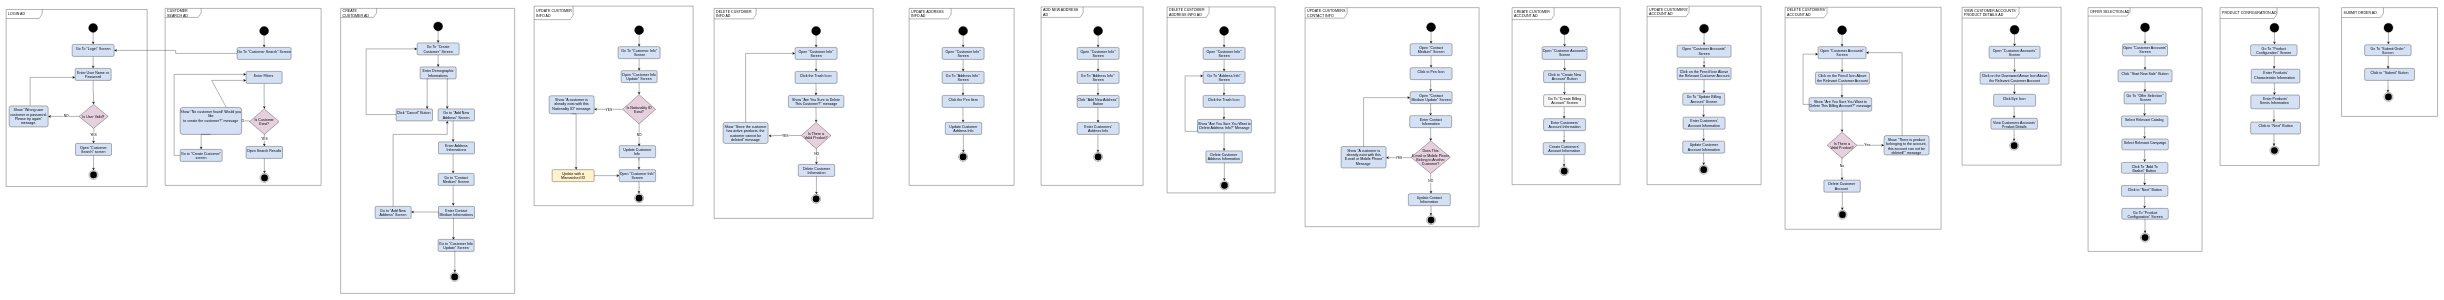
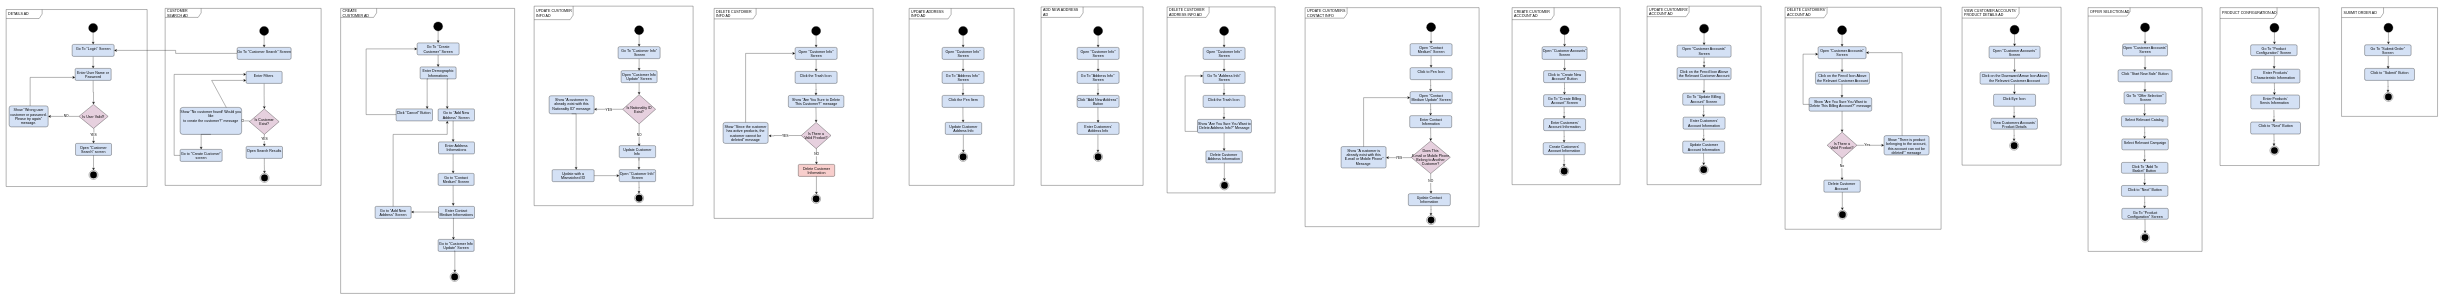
(16, 14) -> (18, 14)
(1565, 101) -> (1565, 101)
(817, 170) -> (817, 170)
(573, 176) -> (573, 176)
